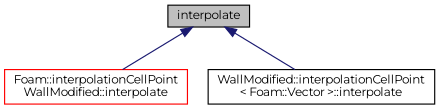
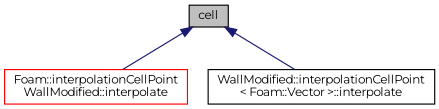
(209, 16) -> (209, 16)
